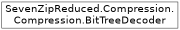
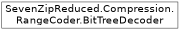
(90, 15) -> (90, 15)
